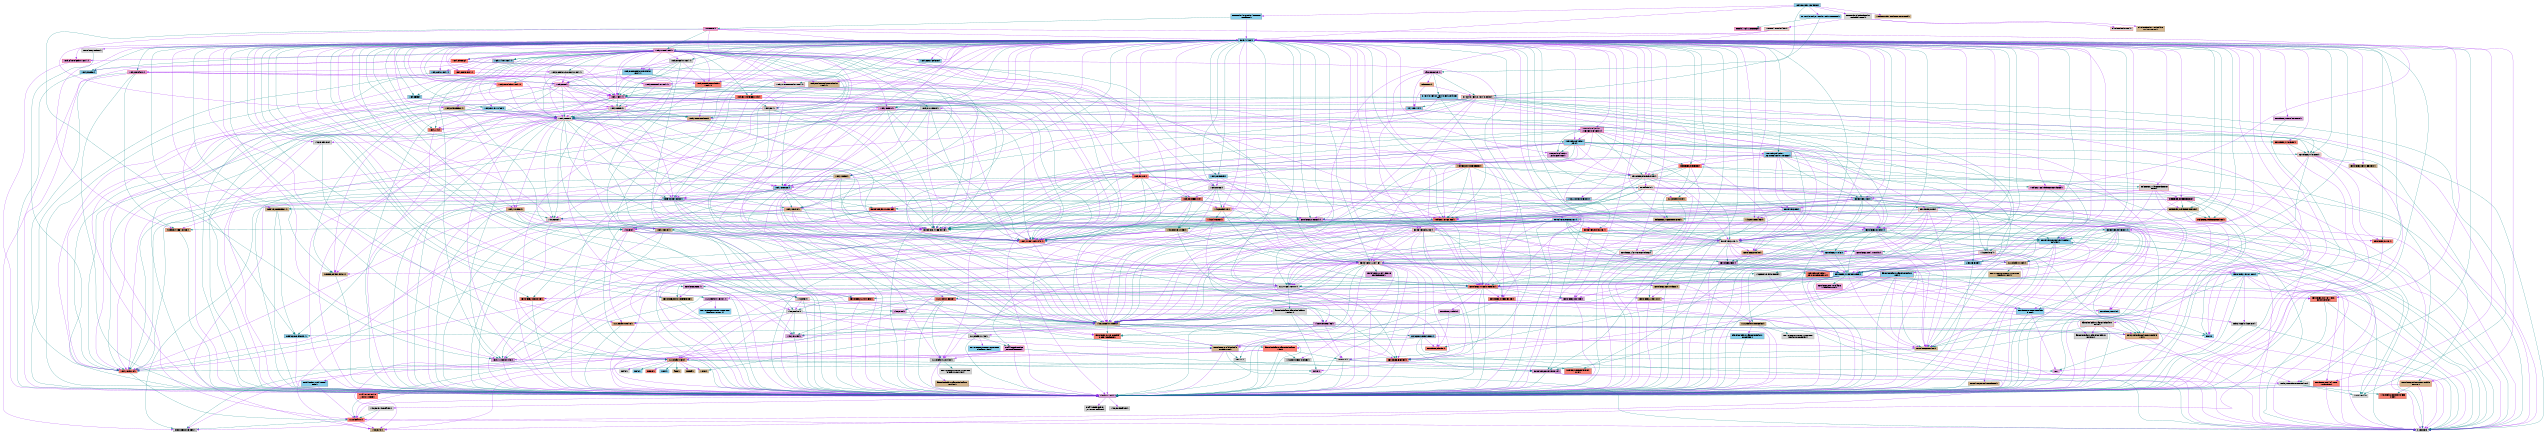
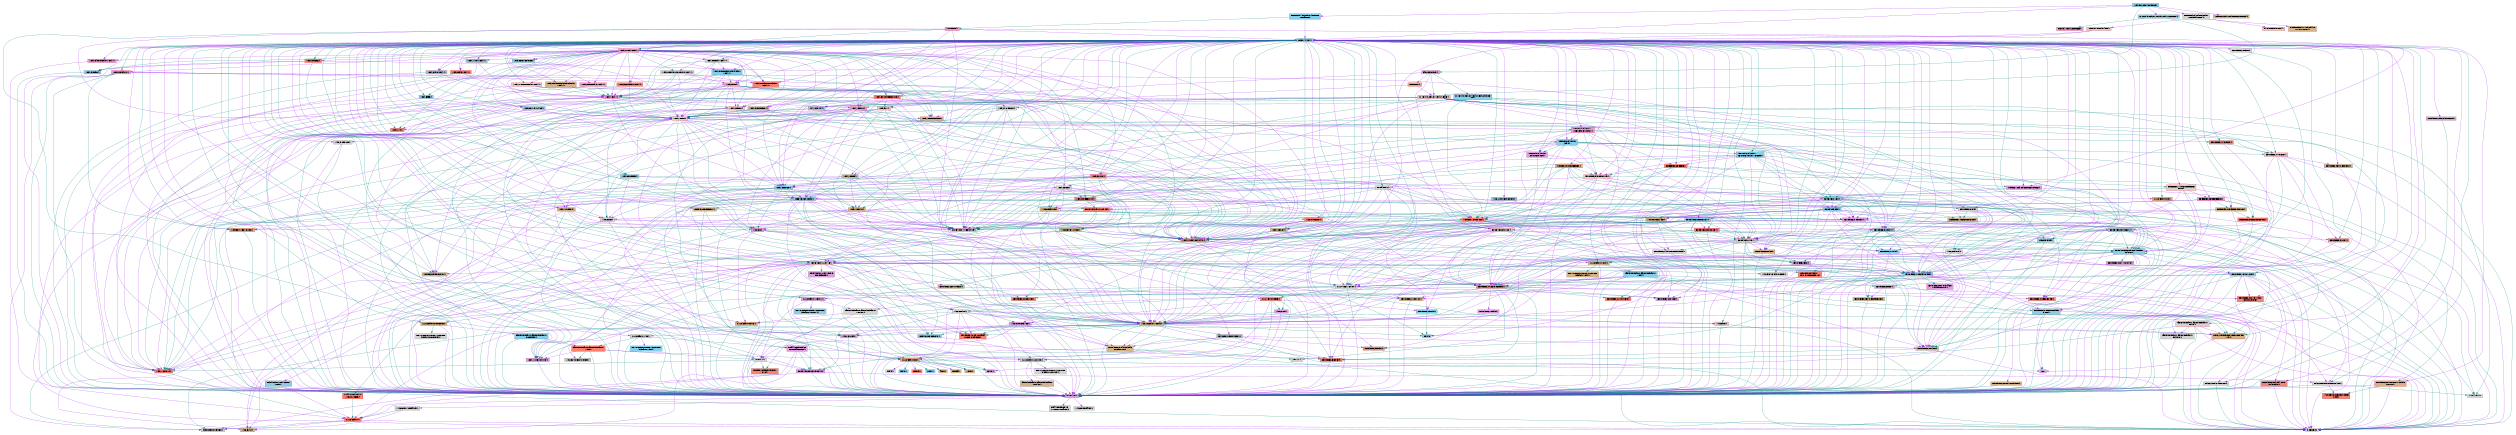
(1802, 247) -> (1943, 246)
(799, 304) -> (1341, 318)
(1107, 396) -> (1072, 396)
